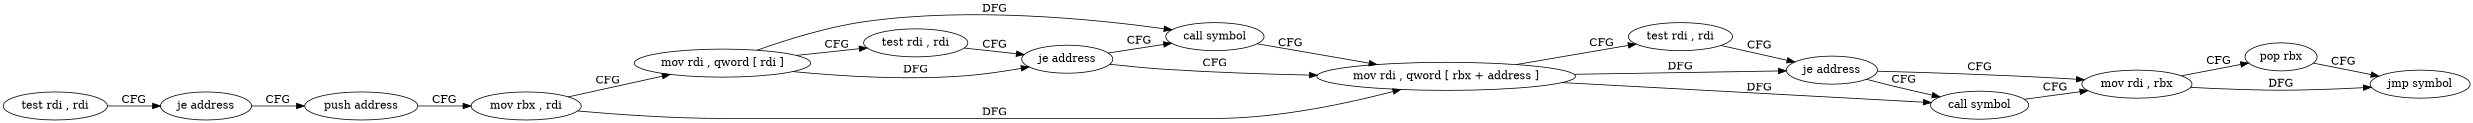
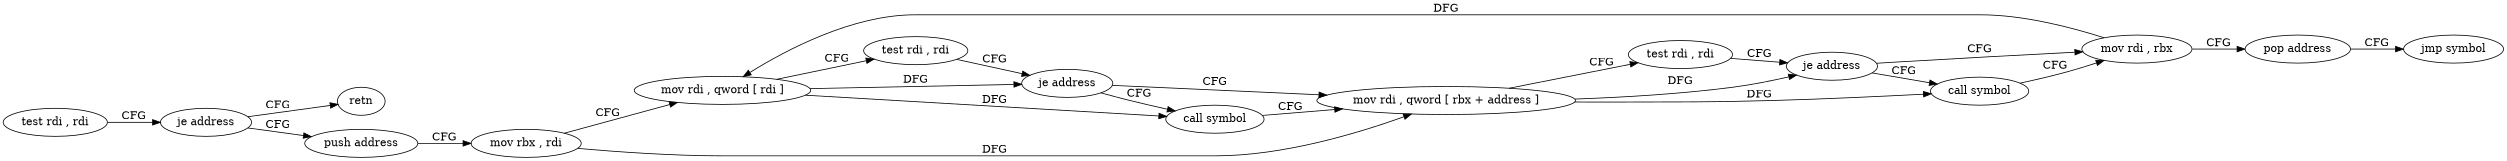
(2281, 57) -> (2298, 49)
(2277, 90) -> (1422, 15)
none -> (361, 101)
